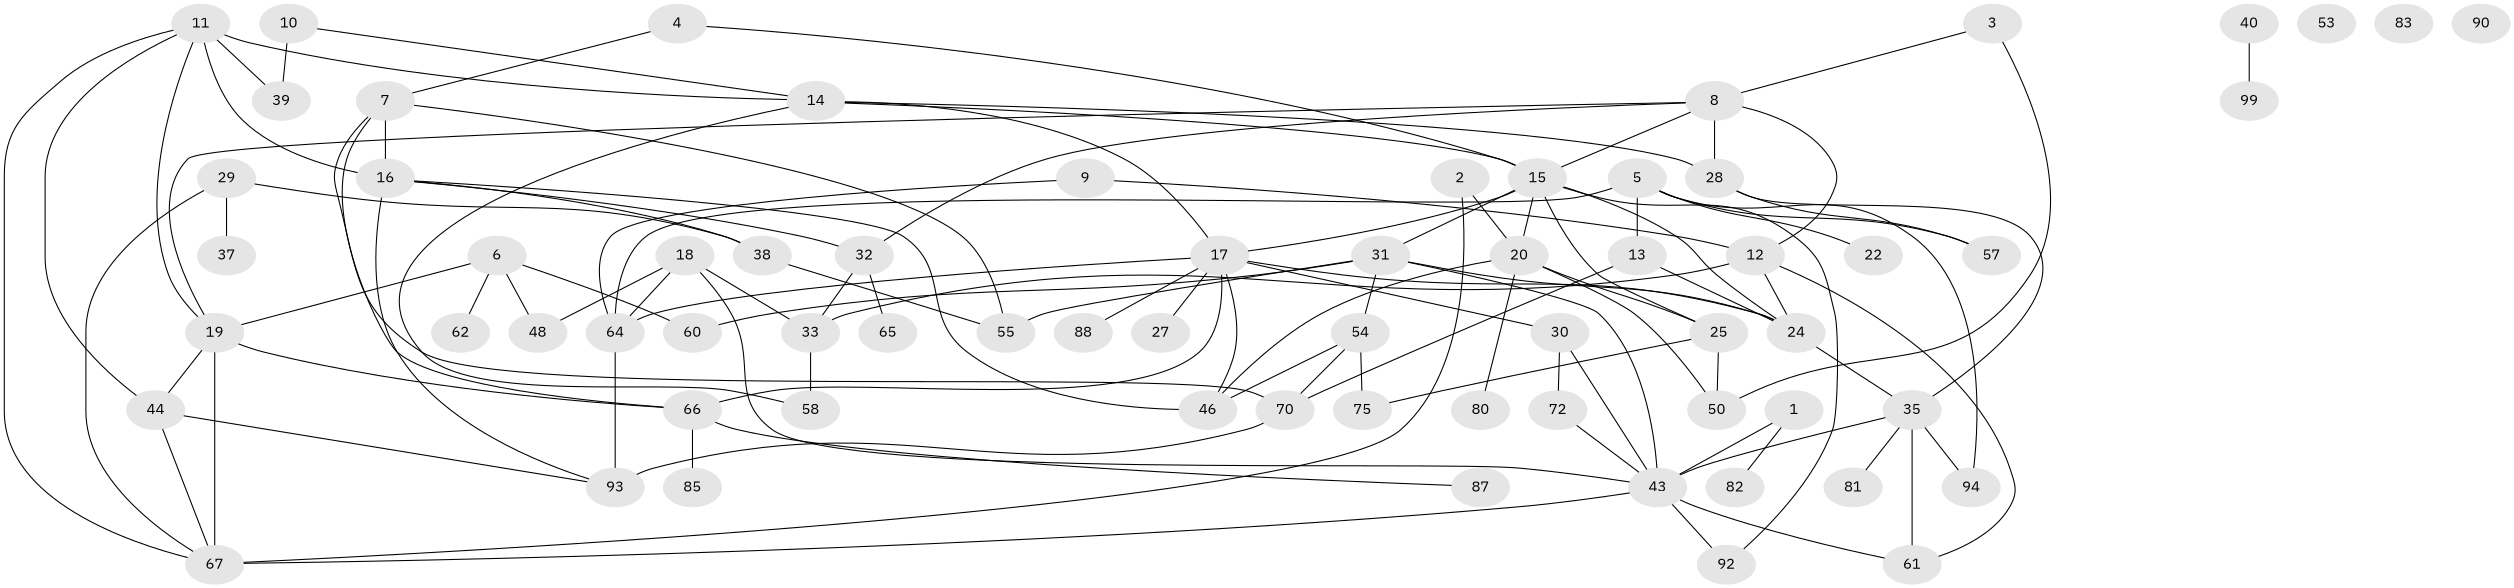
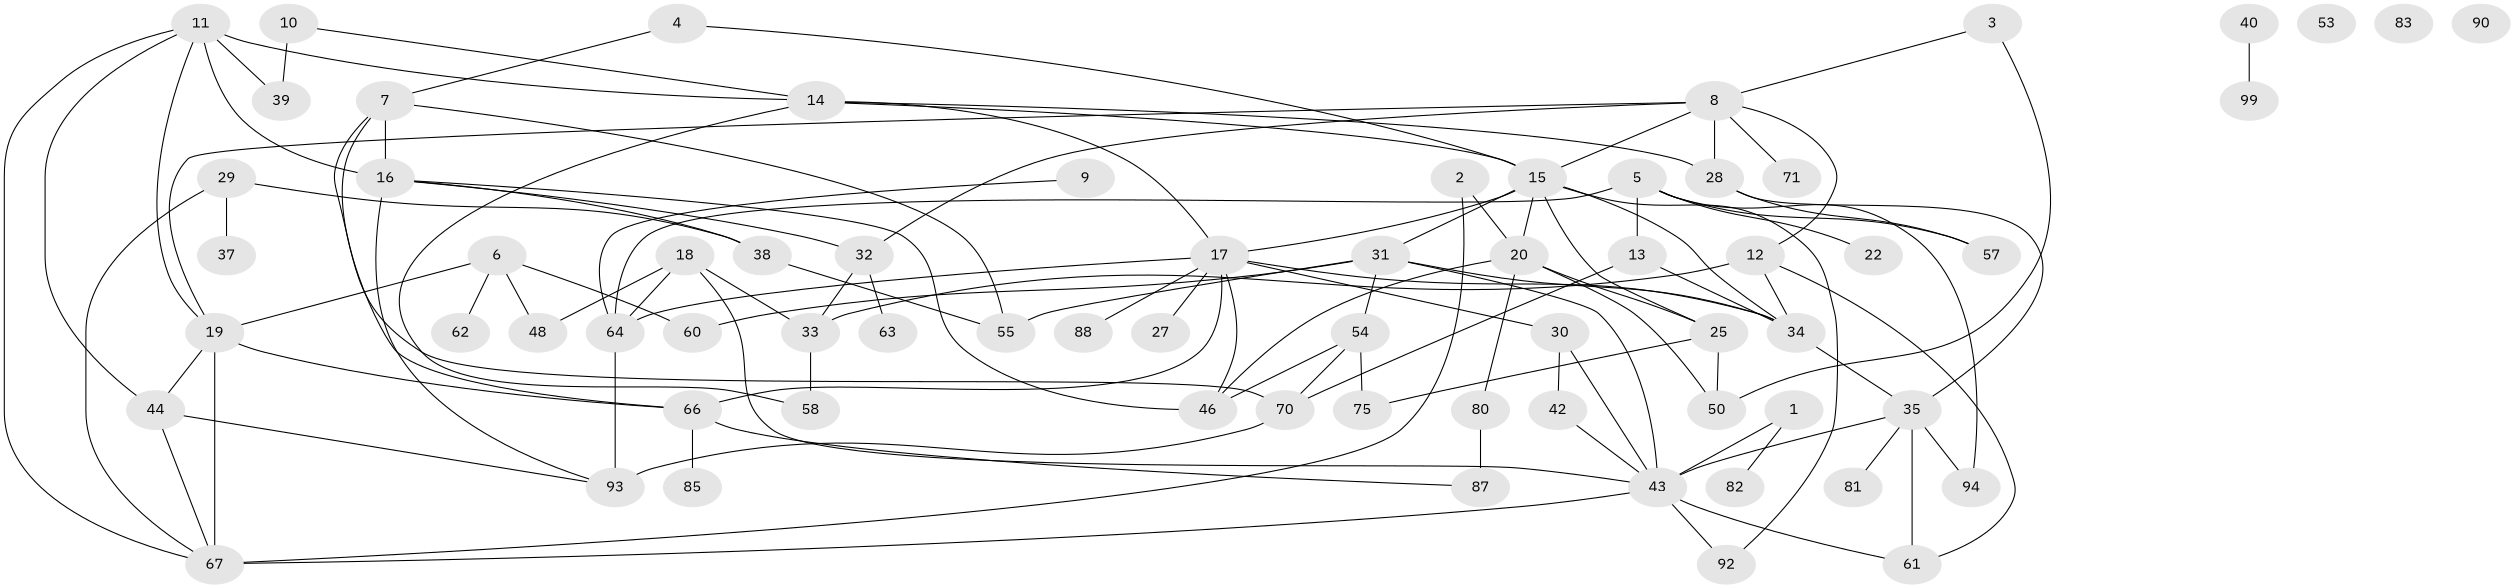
none -> (1792, 178)
(1500, 212) -> none
(888, 333) -> (888, 333)
(1796, 333) -> (1796, 333)
(1558, 410) -> (1558, 410)
none -> (1481, 449)
